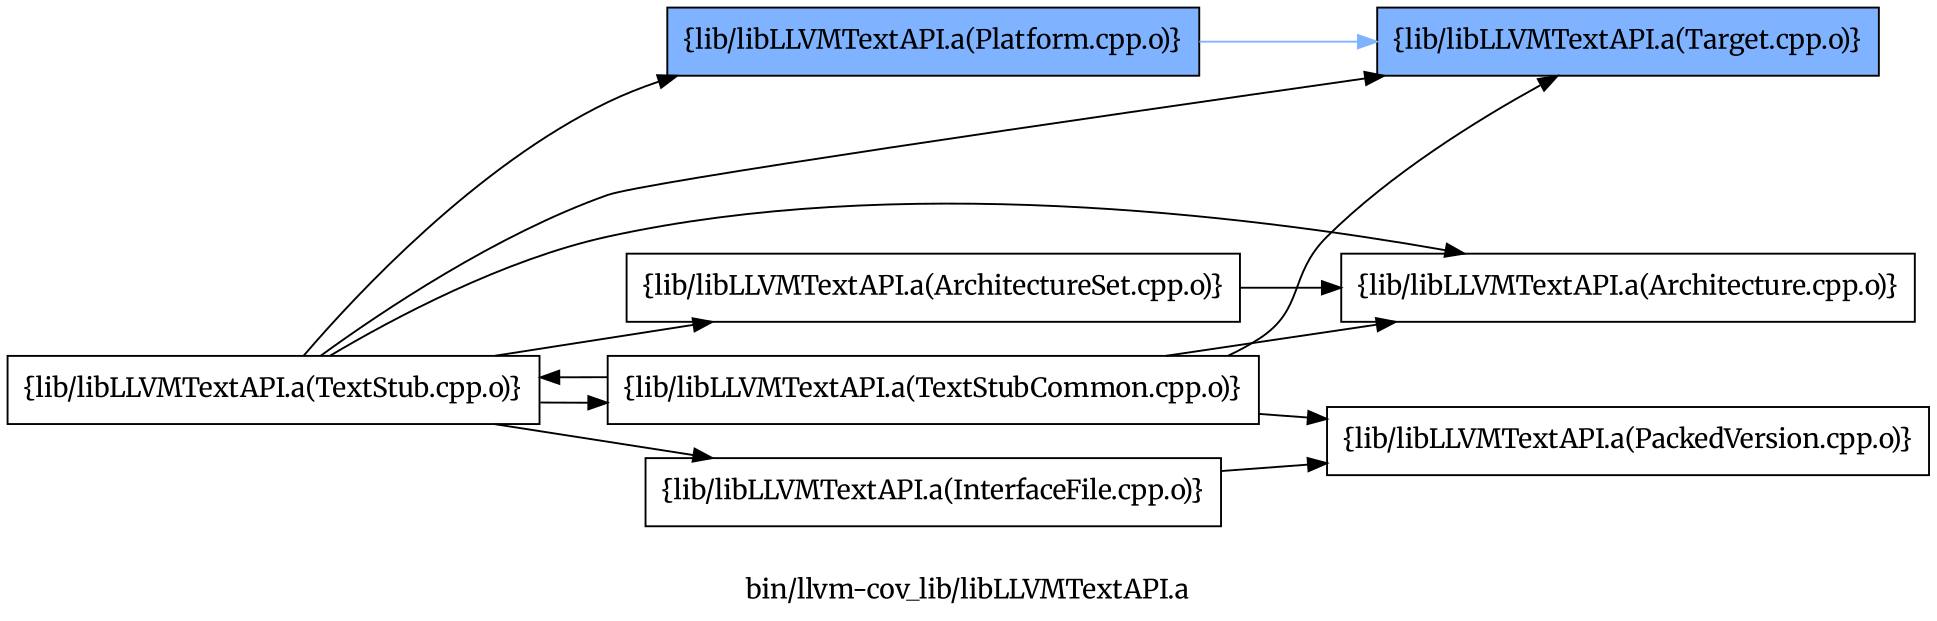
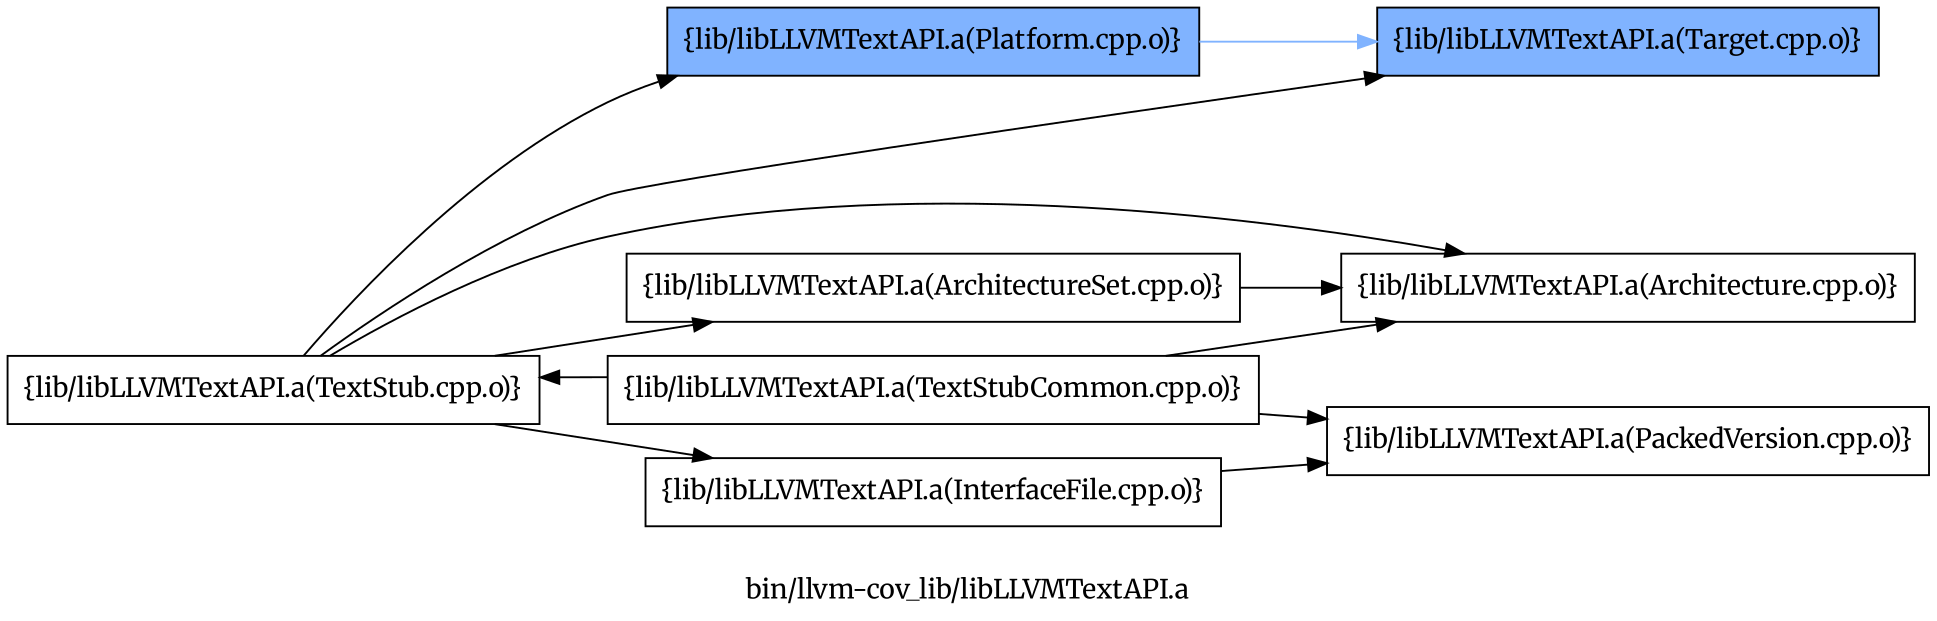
(1365, 202) -> none
(564, 403) -> none
